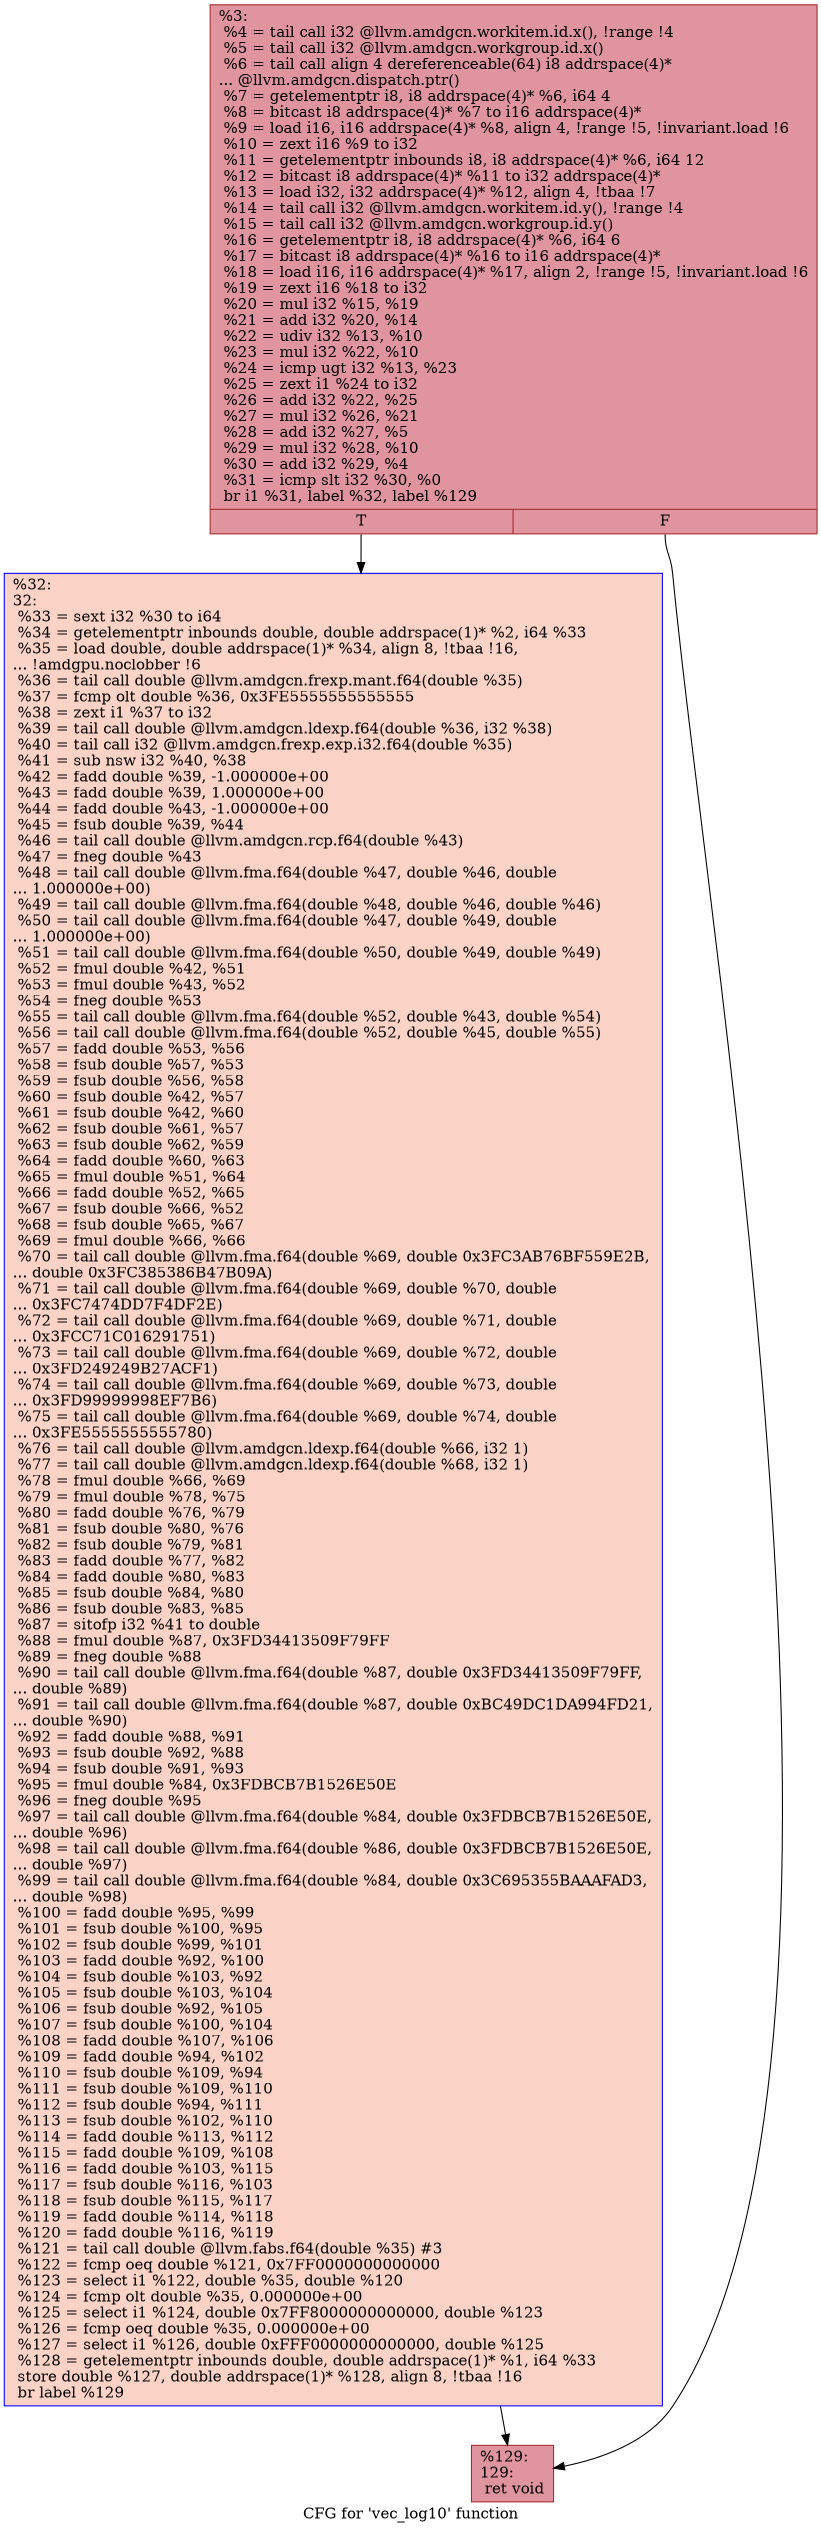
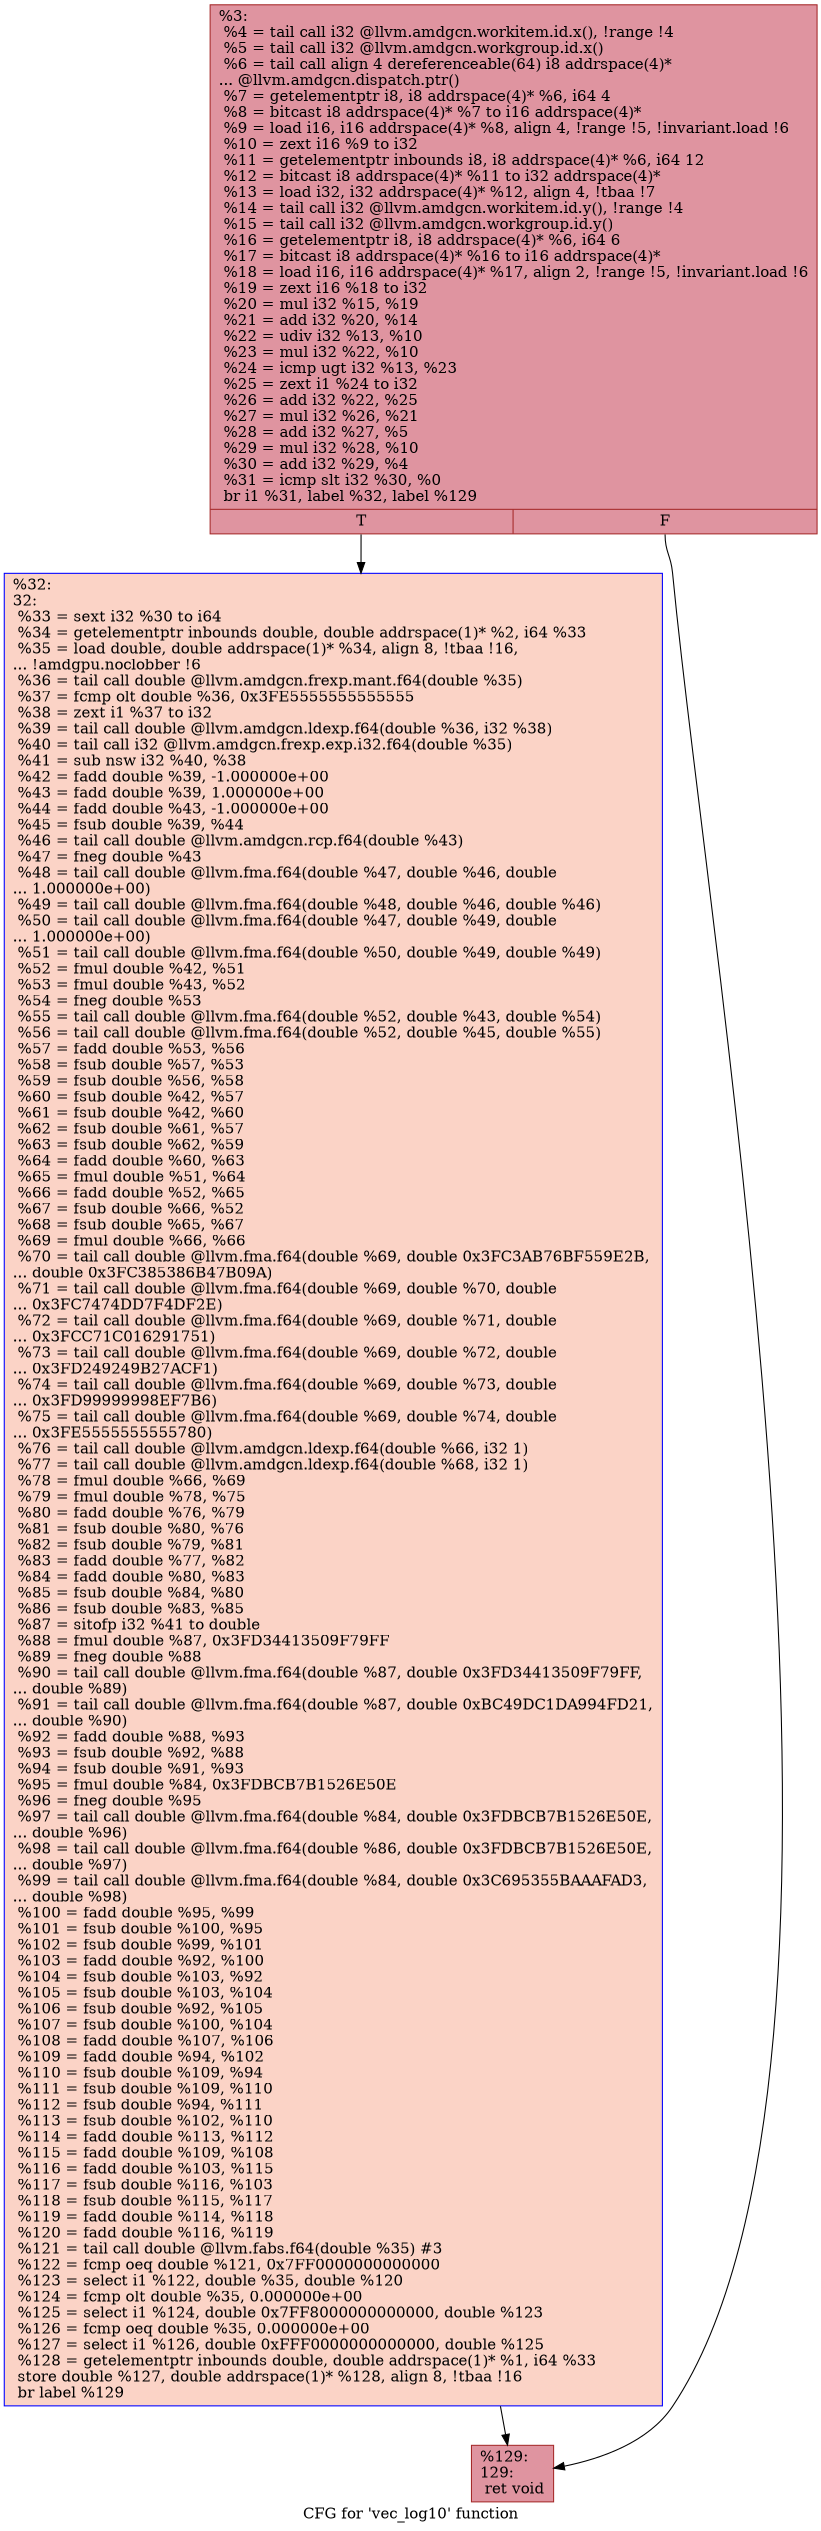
(129, 1737) -> (129, 1737)
